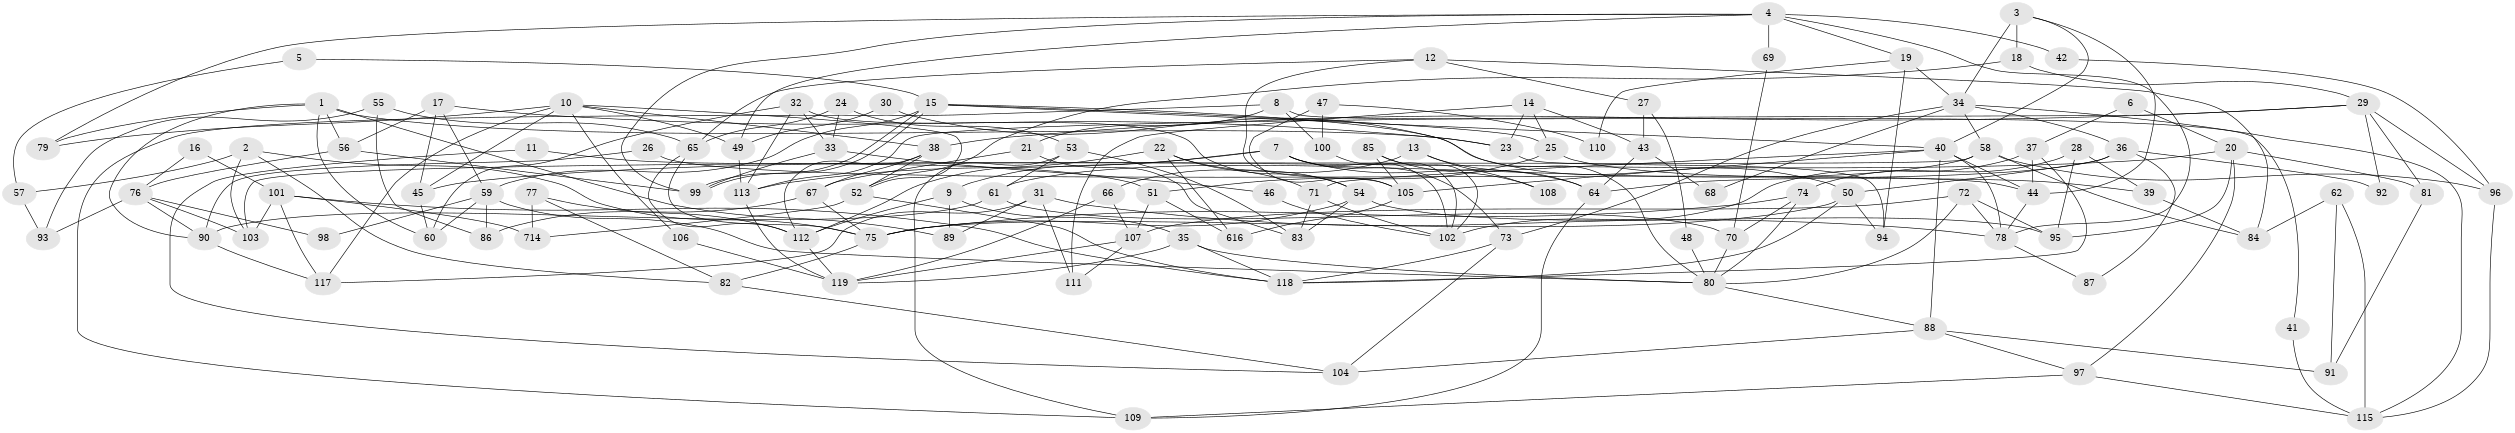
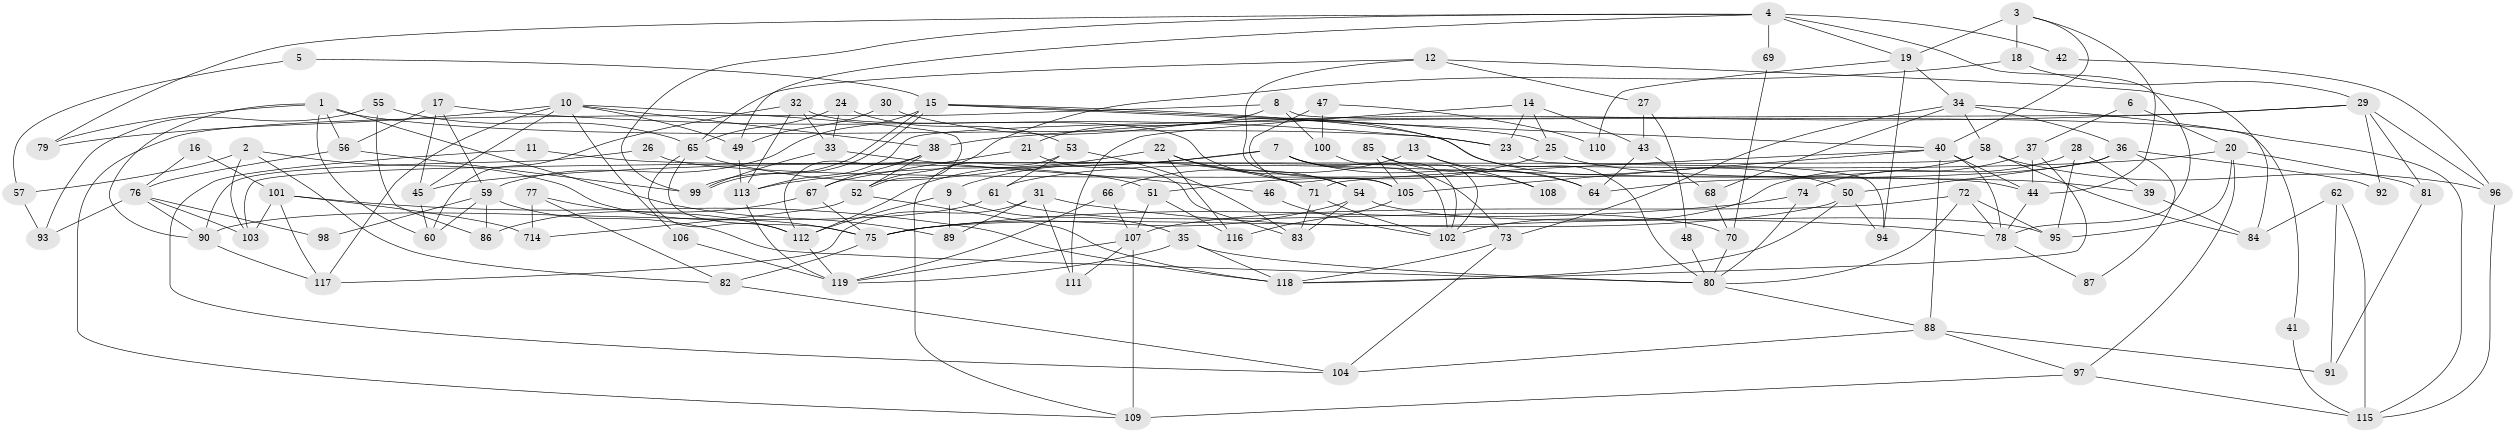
(1987, 58) -> (1962, 36)
none -> (869, 180)
(1768, 216) -> (1721, 215)
(1235, 239) -> (1235, 239)
(1428, 395) -> (1133, 329)
